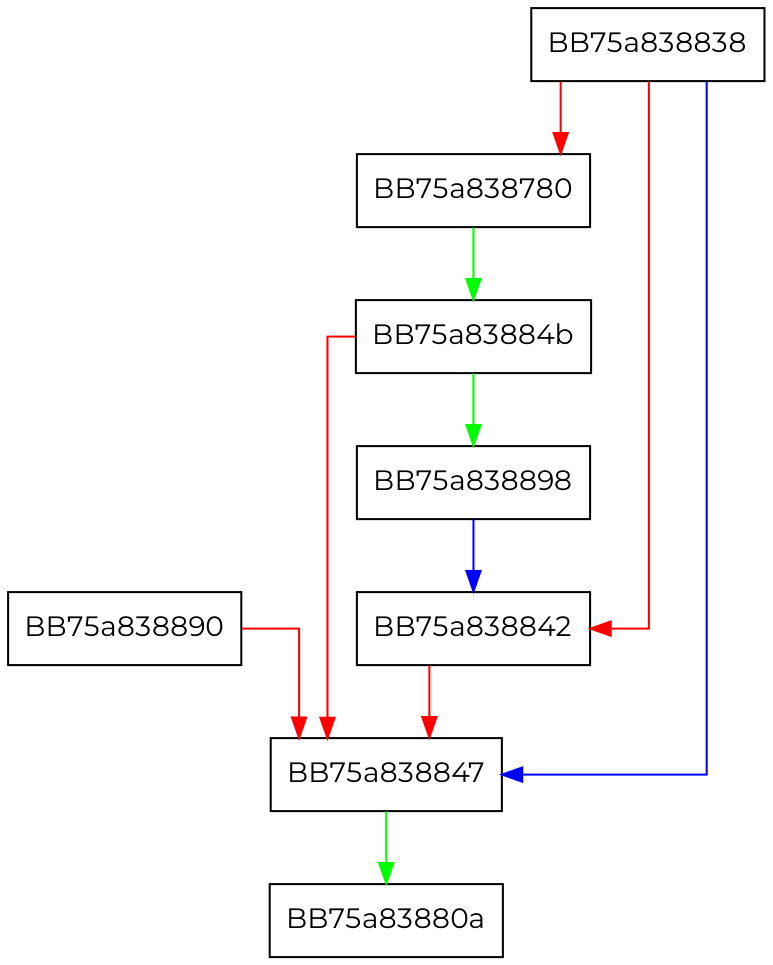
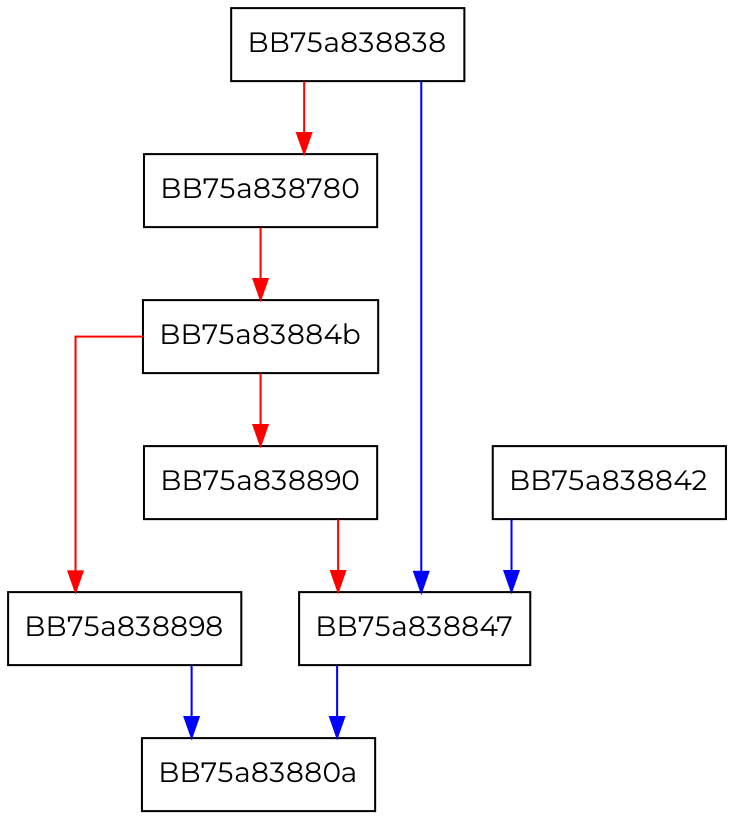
(473, 253) -> (261, 253)
(649, 374) -> none
(473, 399) -> (76, 420)
(327, 513) -> (261, 399)
(473, 545) -> (192, 691)
(429, 691) -> (512, 545)
(386, 837) -> (337, 691)
